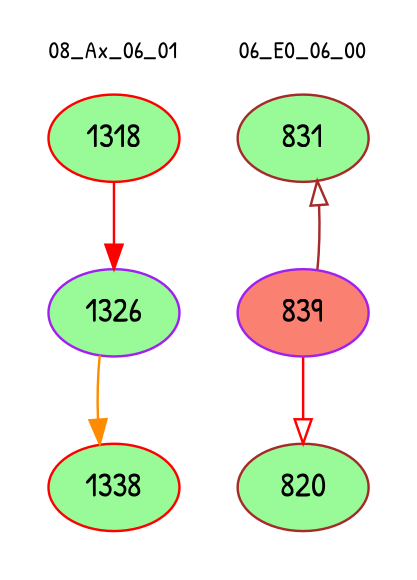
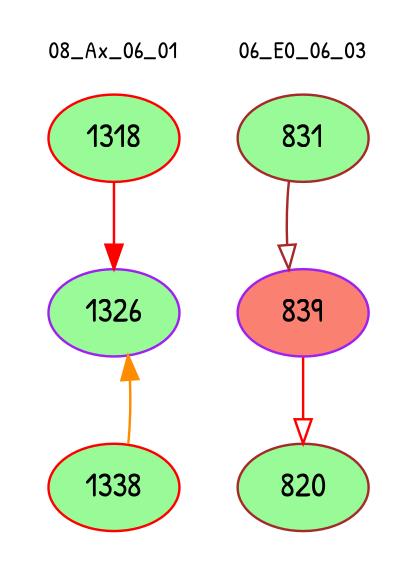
(303, 52) -> (303, 52)
(319, 237) -> (287, 213)
(98, 388) -> (130, 412)
